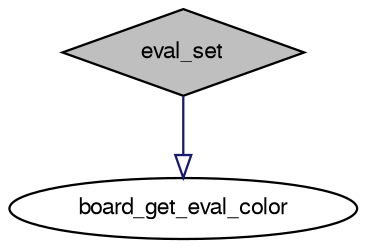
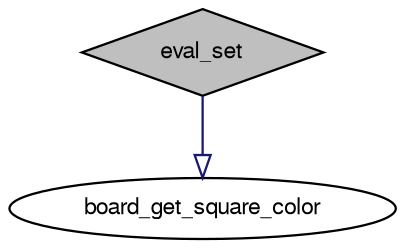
(183, 209) -> (203, 209)
